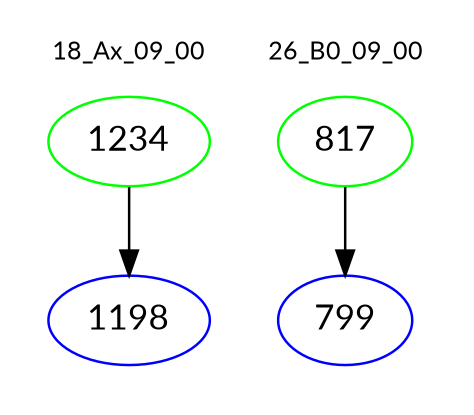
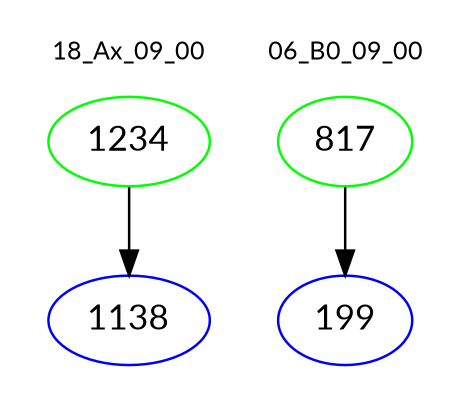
(346, 53) -> (346, 53)
(129, 320) -> (129, 320)
(345, 320) -> (345, 320)
